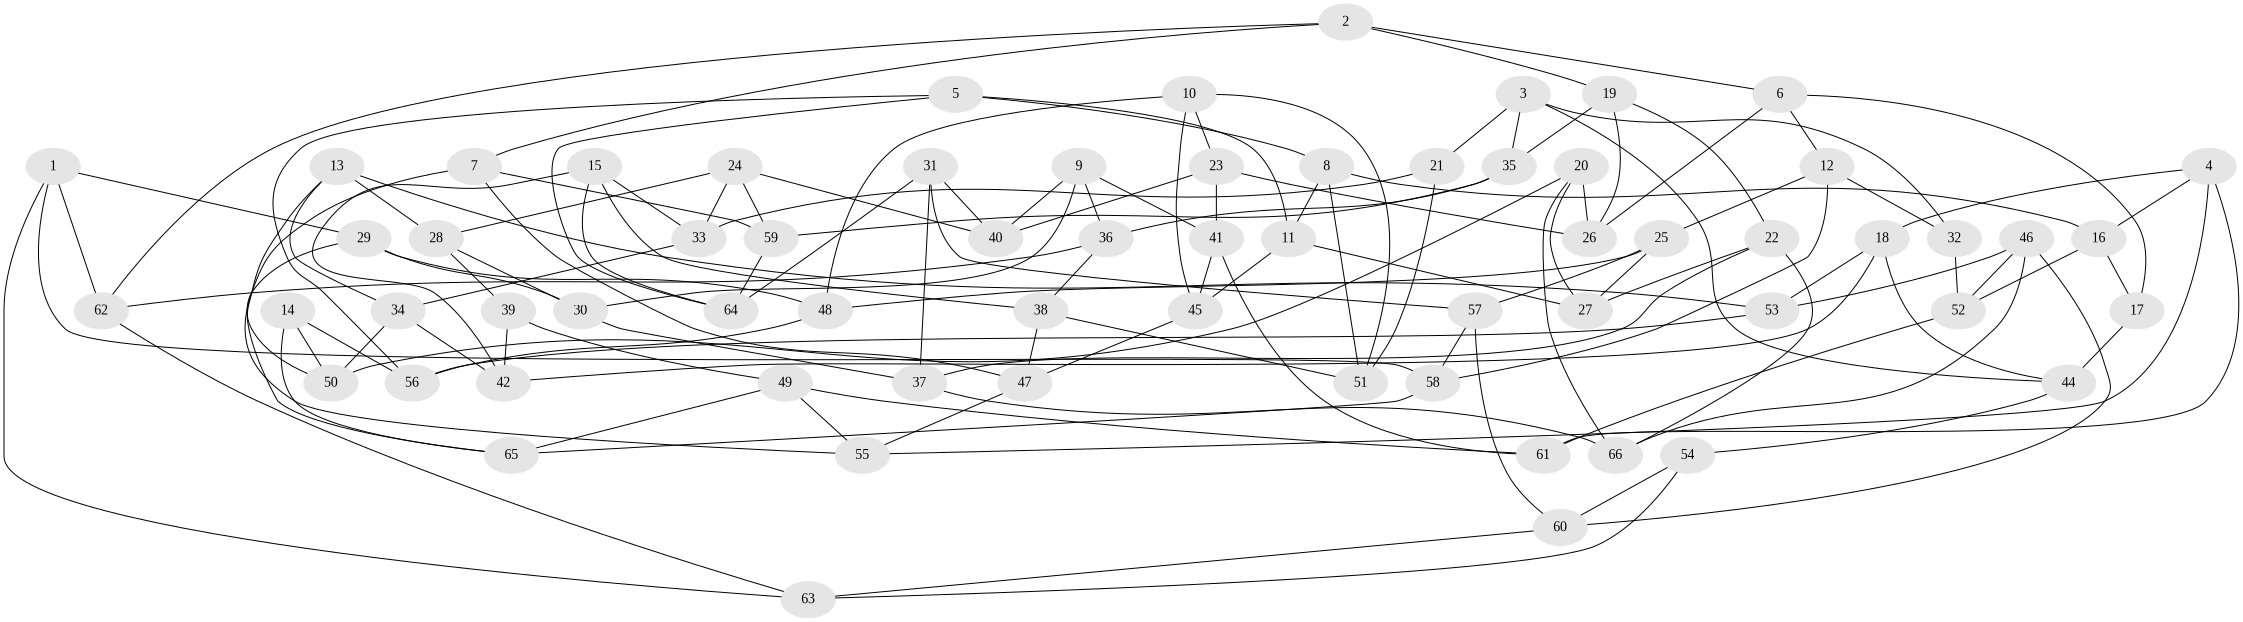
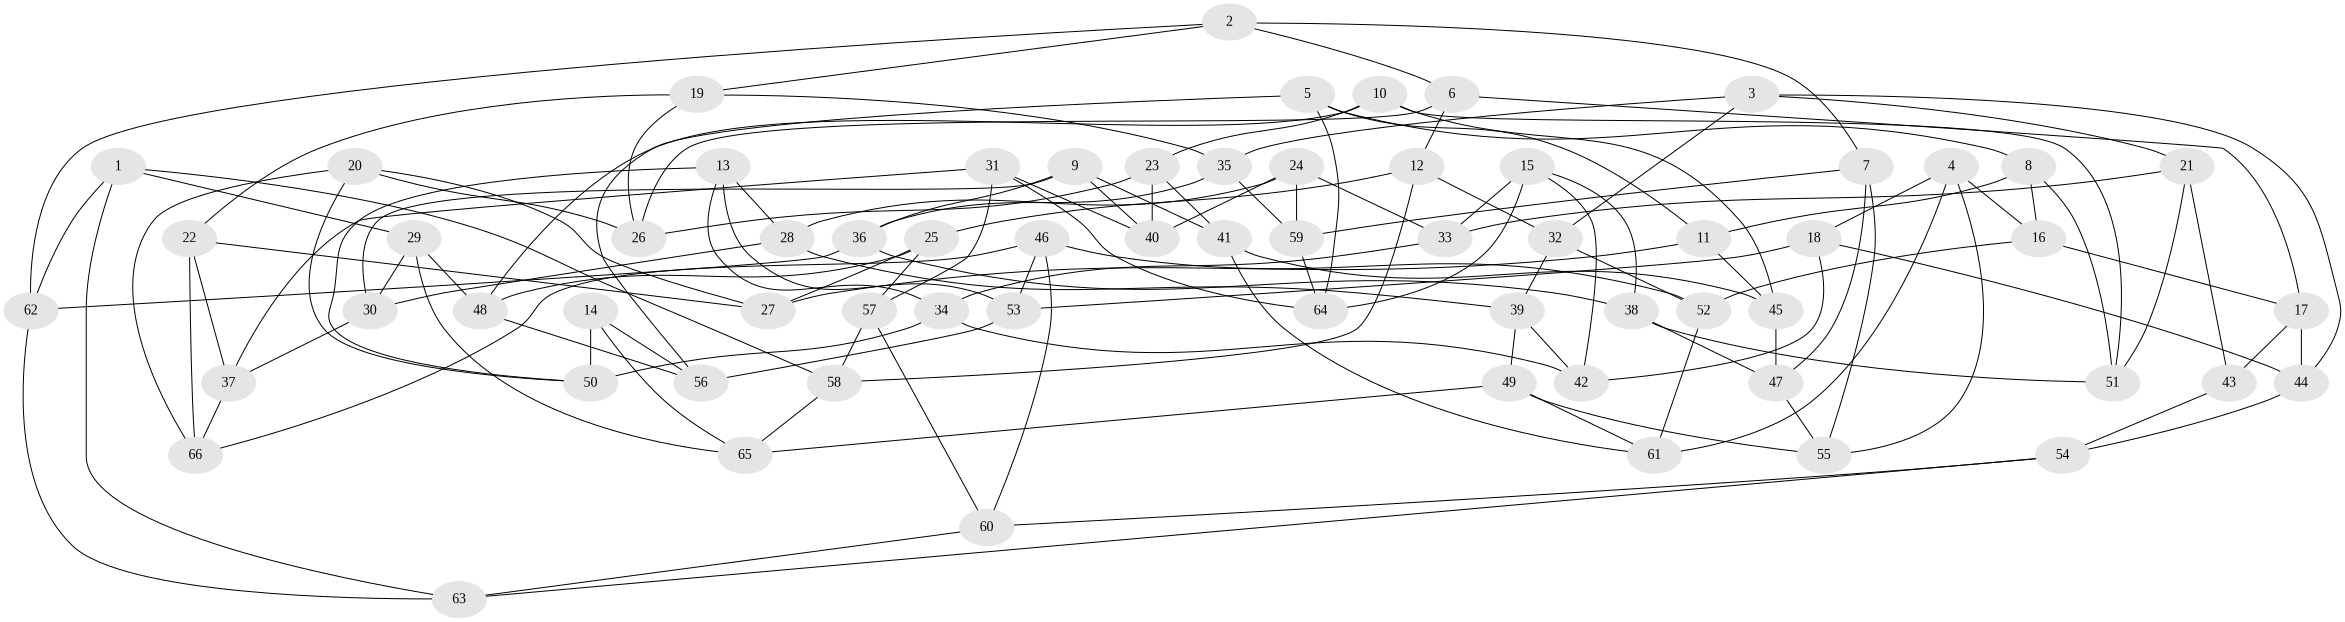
none -> (1533, 281)
none -> (2229, 383)
